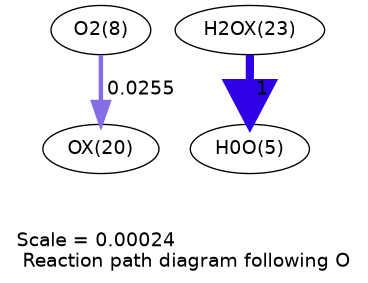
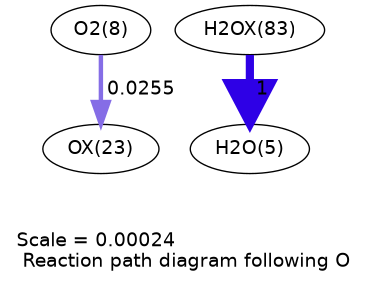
(250, 30) -> (250, 30)
(101, 149) -> (101, 149)
(250, 149) -> (250, 149)
